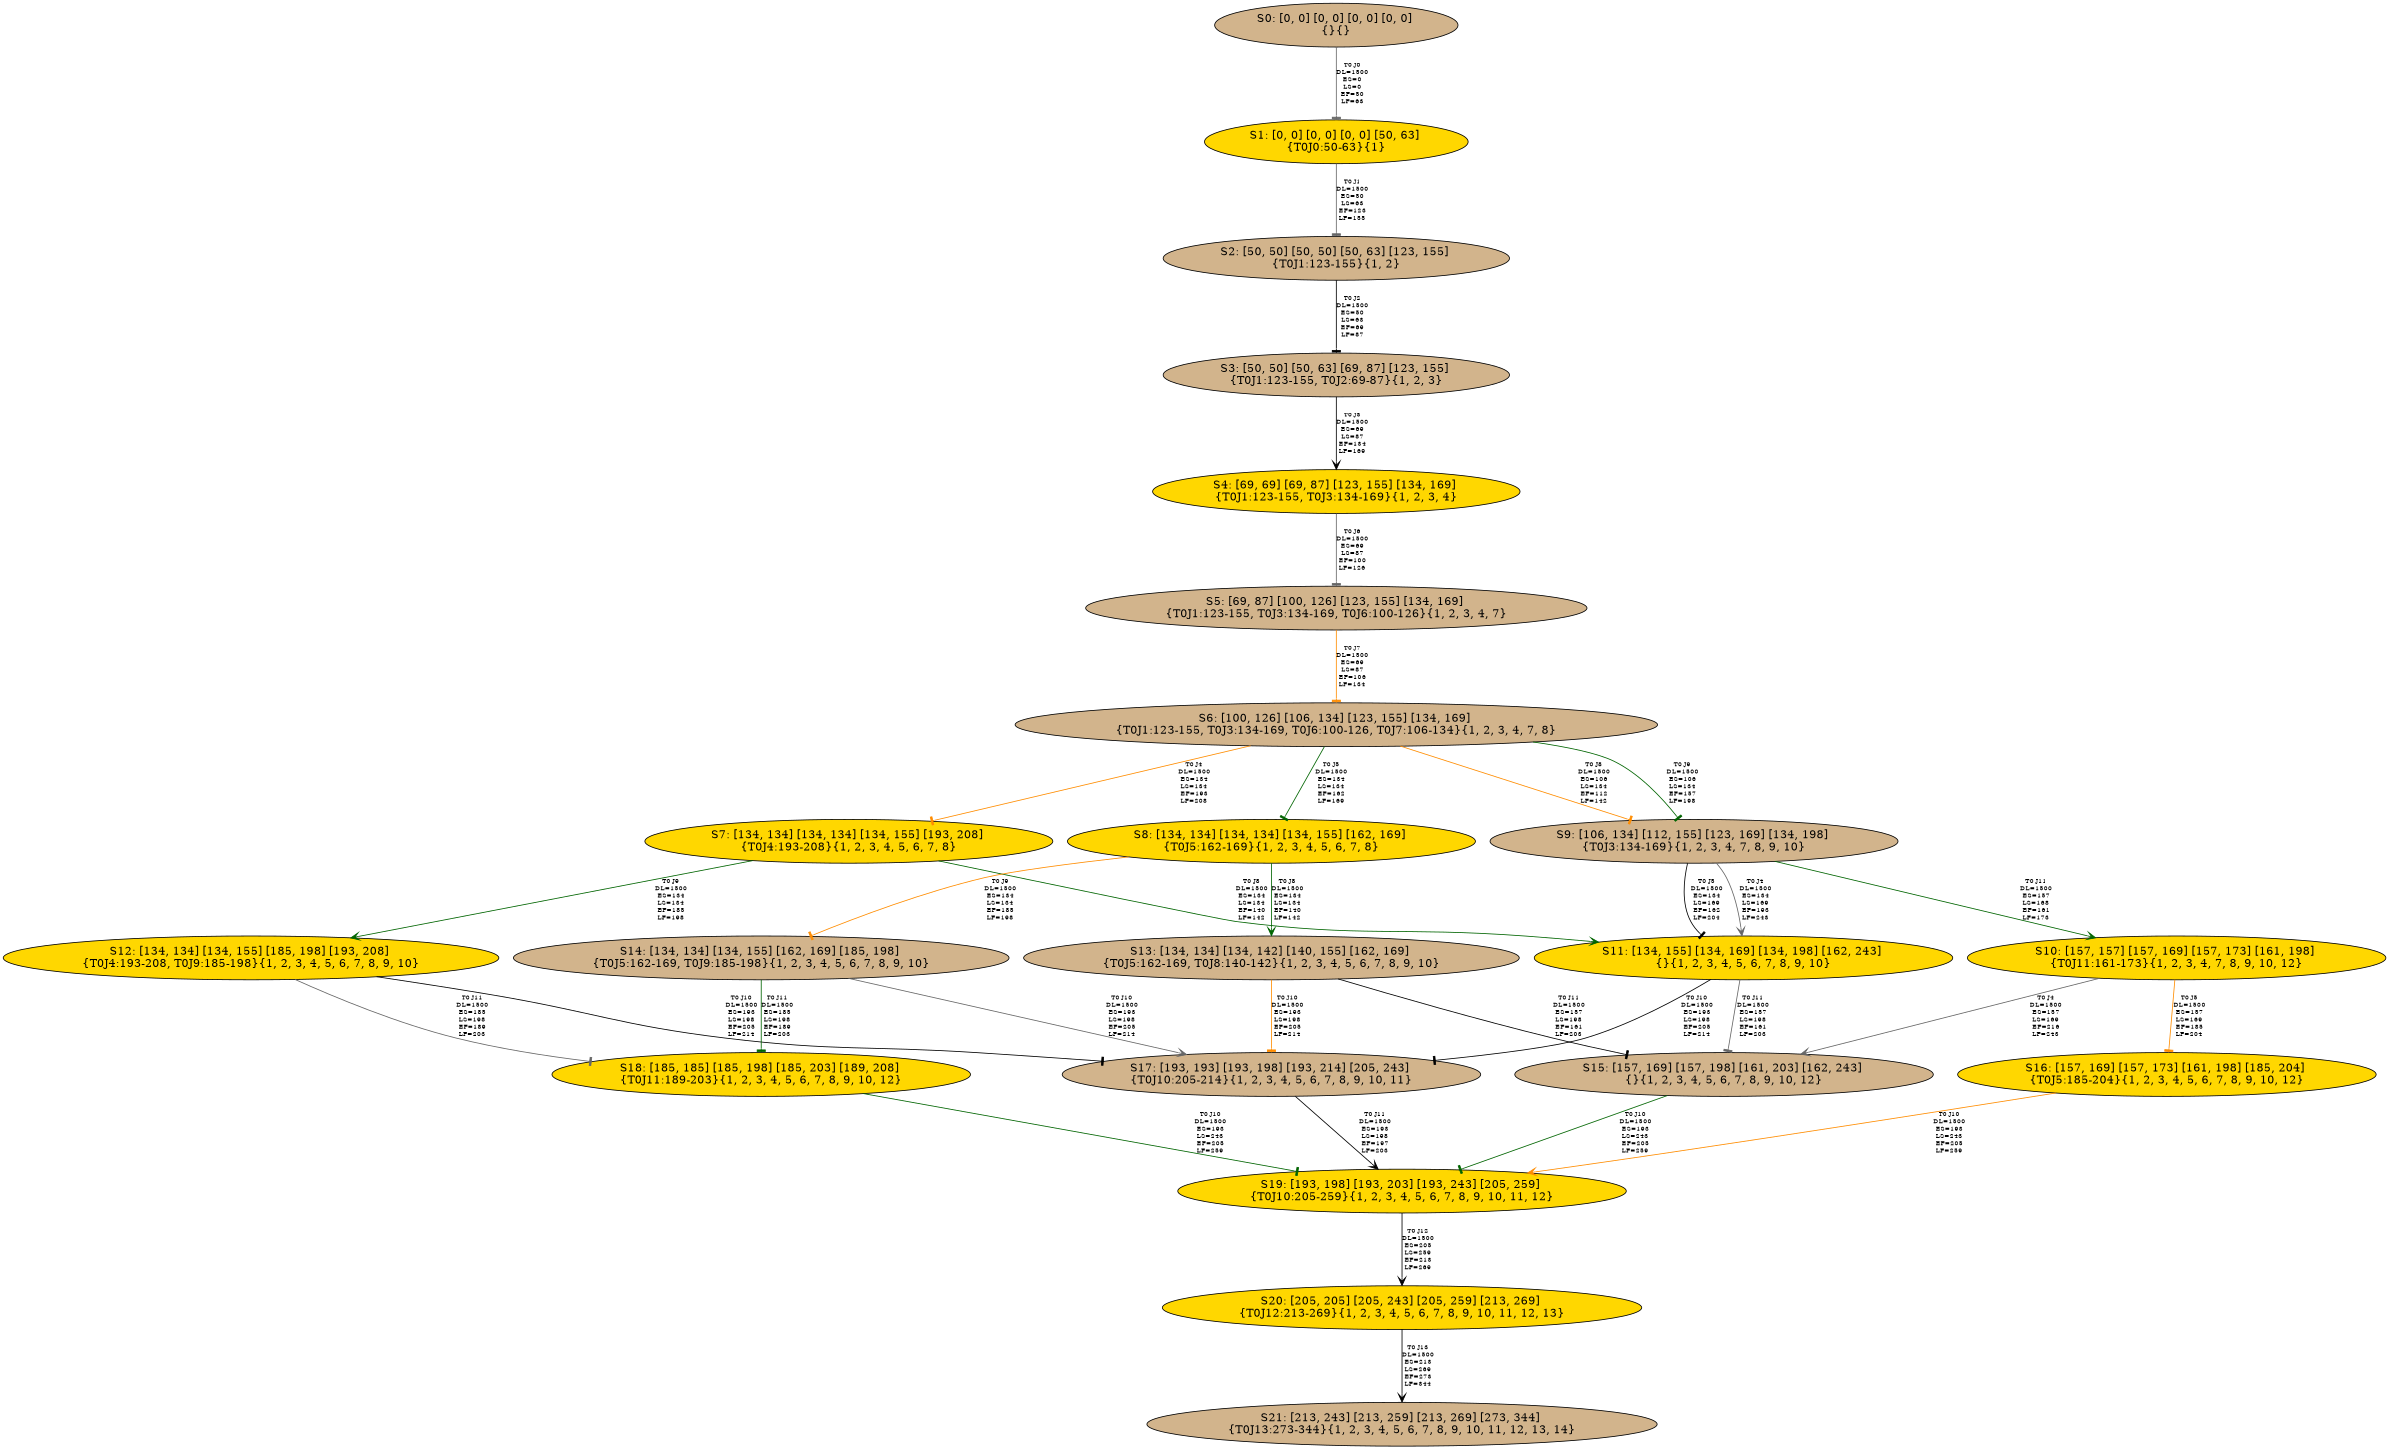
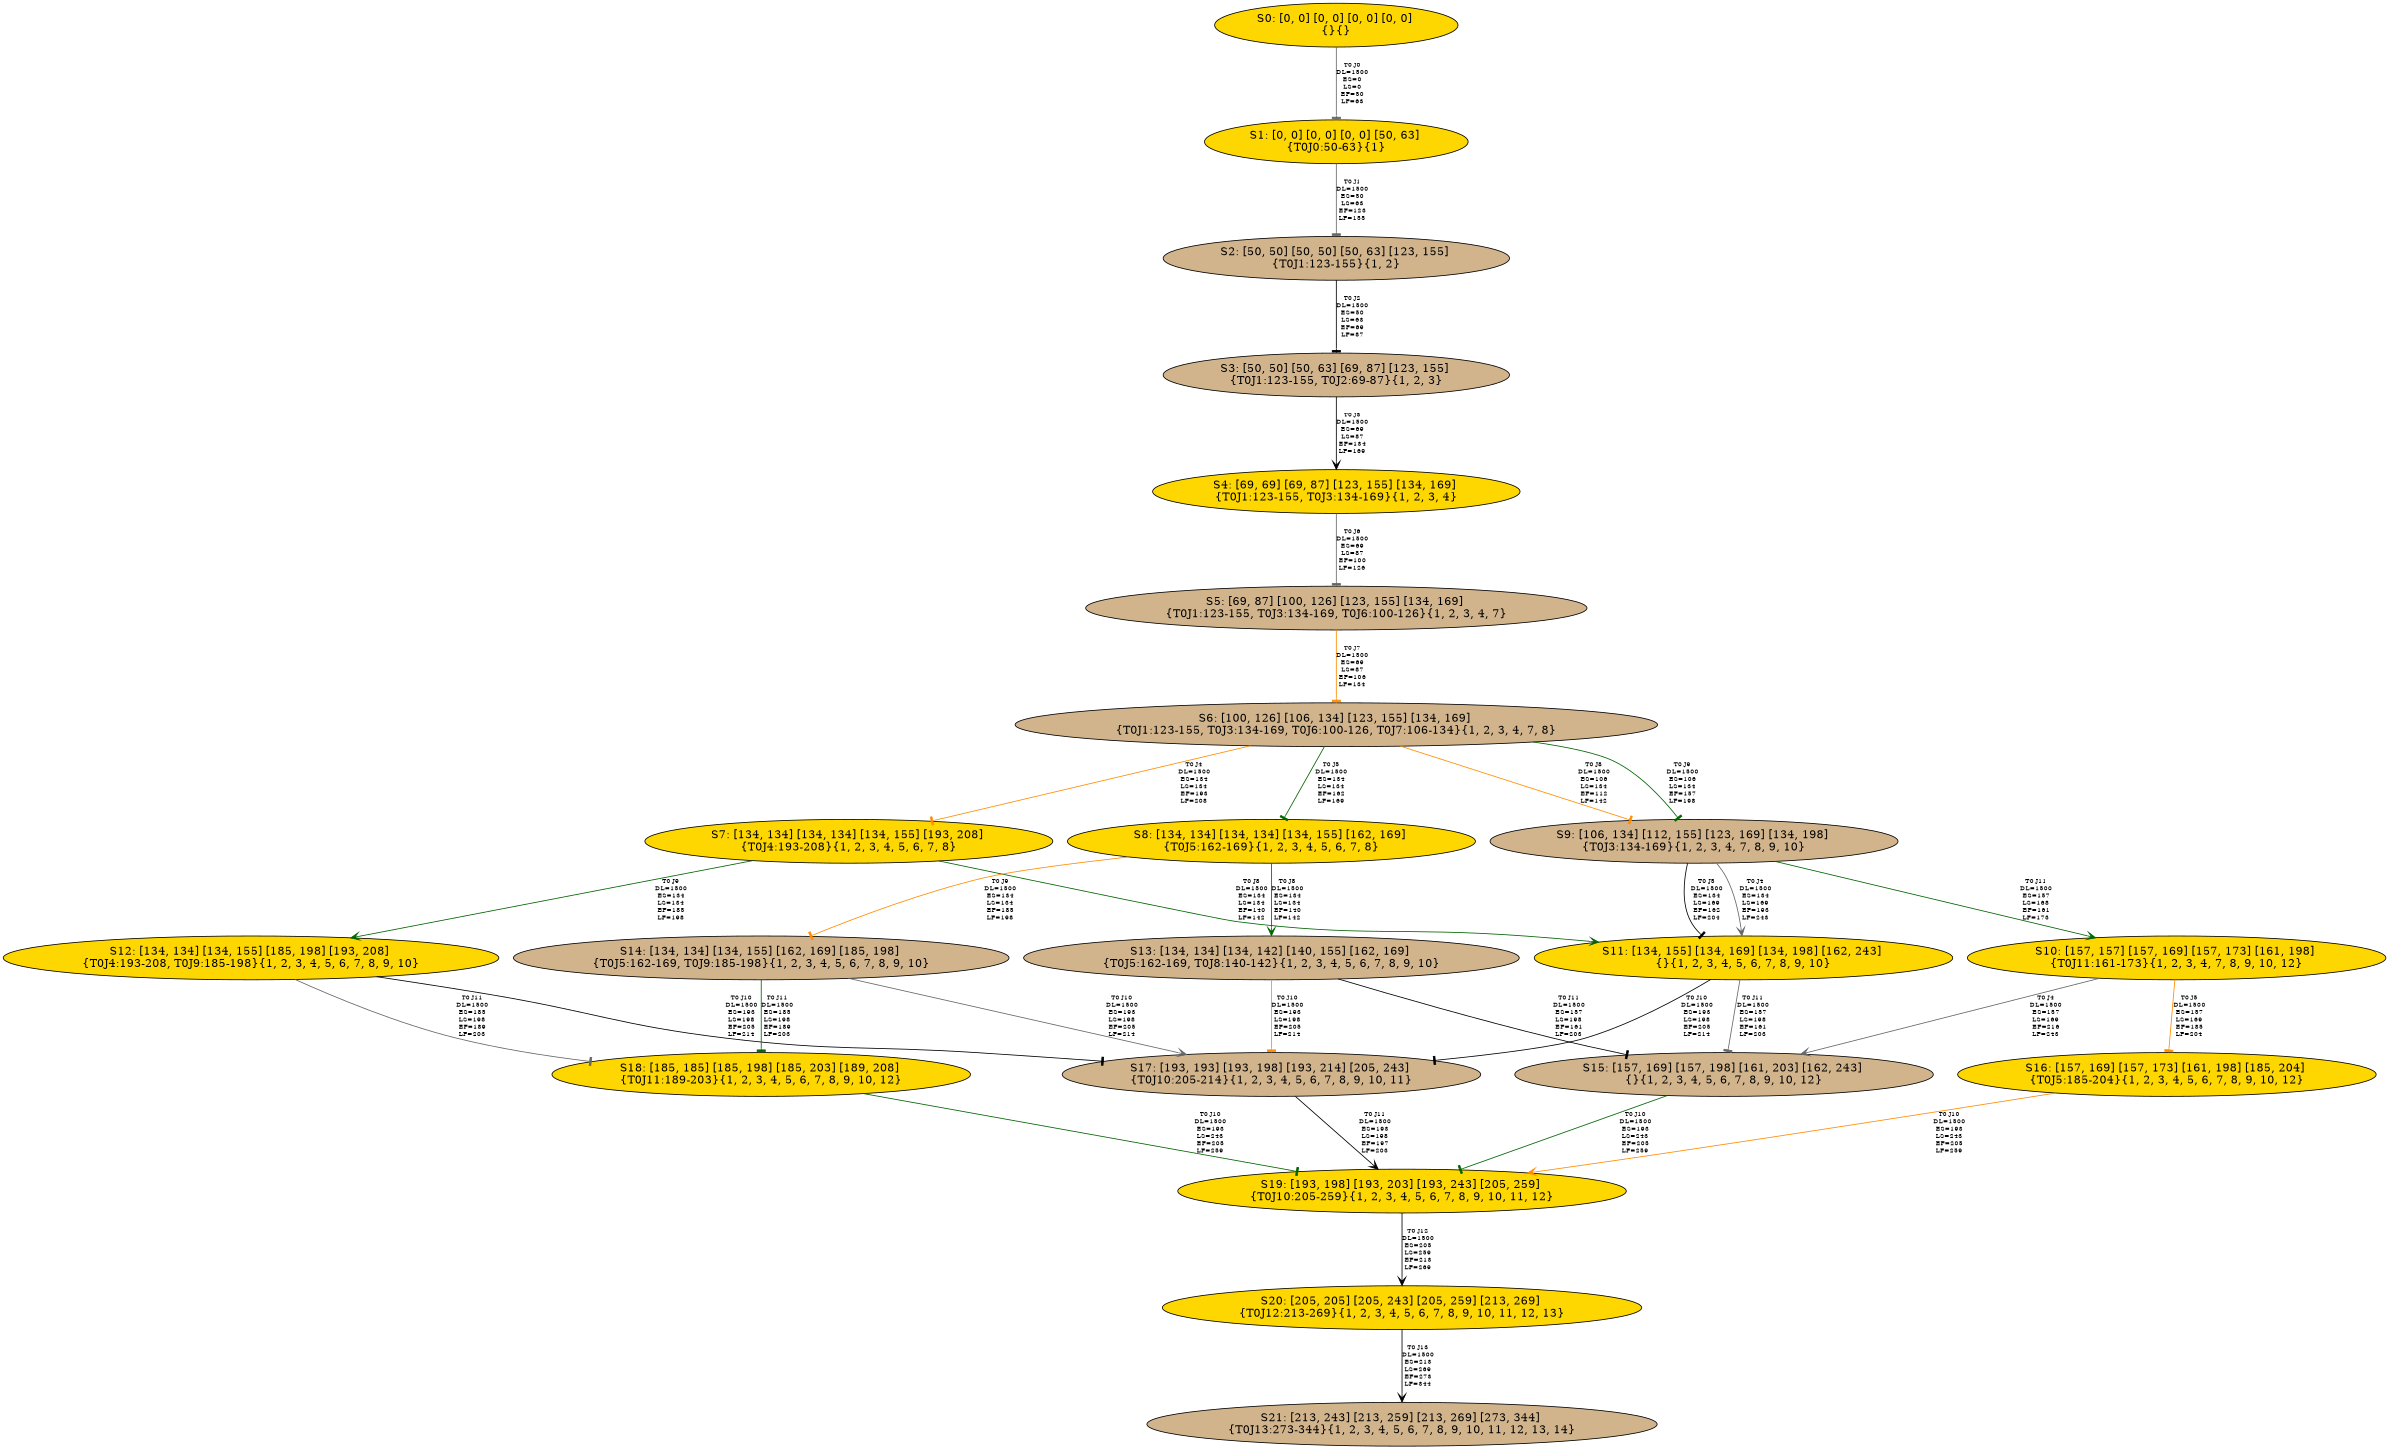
(1336, 25) -> (1336, 25)
